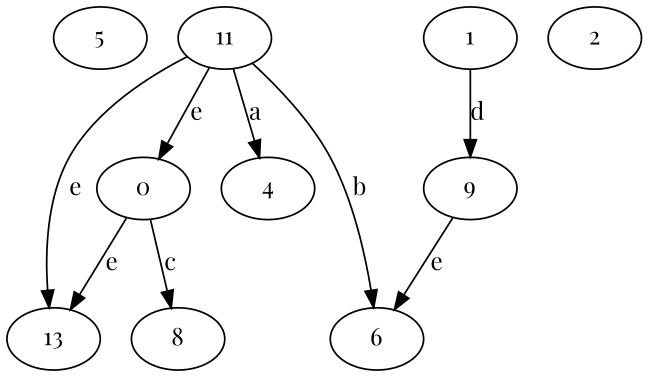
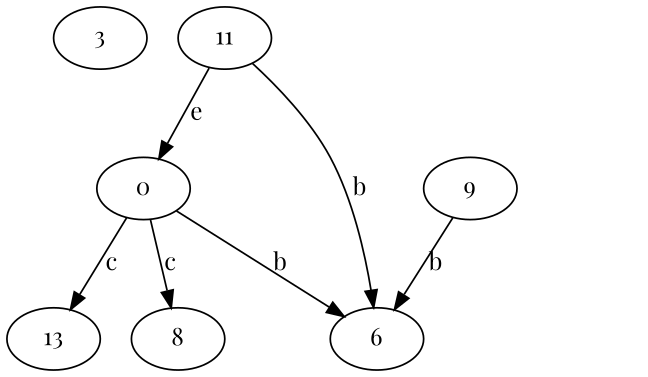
(100, 38) -> (100, 38)
(470, 38) -> none
(595, 38) -> none
(75, 149) -> none
(268, 188) -> none
none -> (253, 259)
(112, 264) -> (112, 264)
(437, 264) -> (437, 264)
